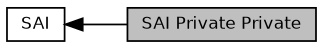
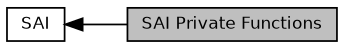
(222, 24) -> (232, 24)
